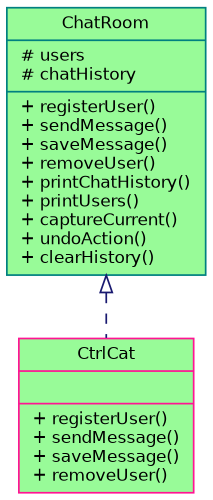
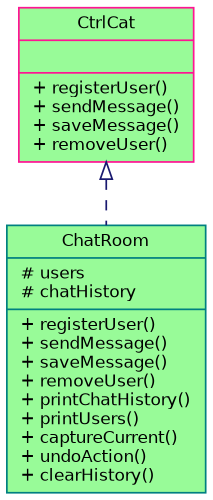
(106, 315) -> (106, 202)
